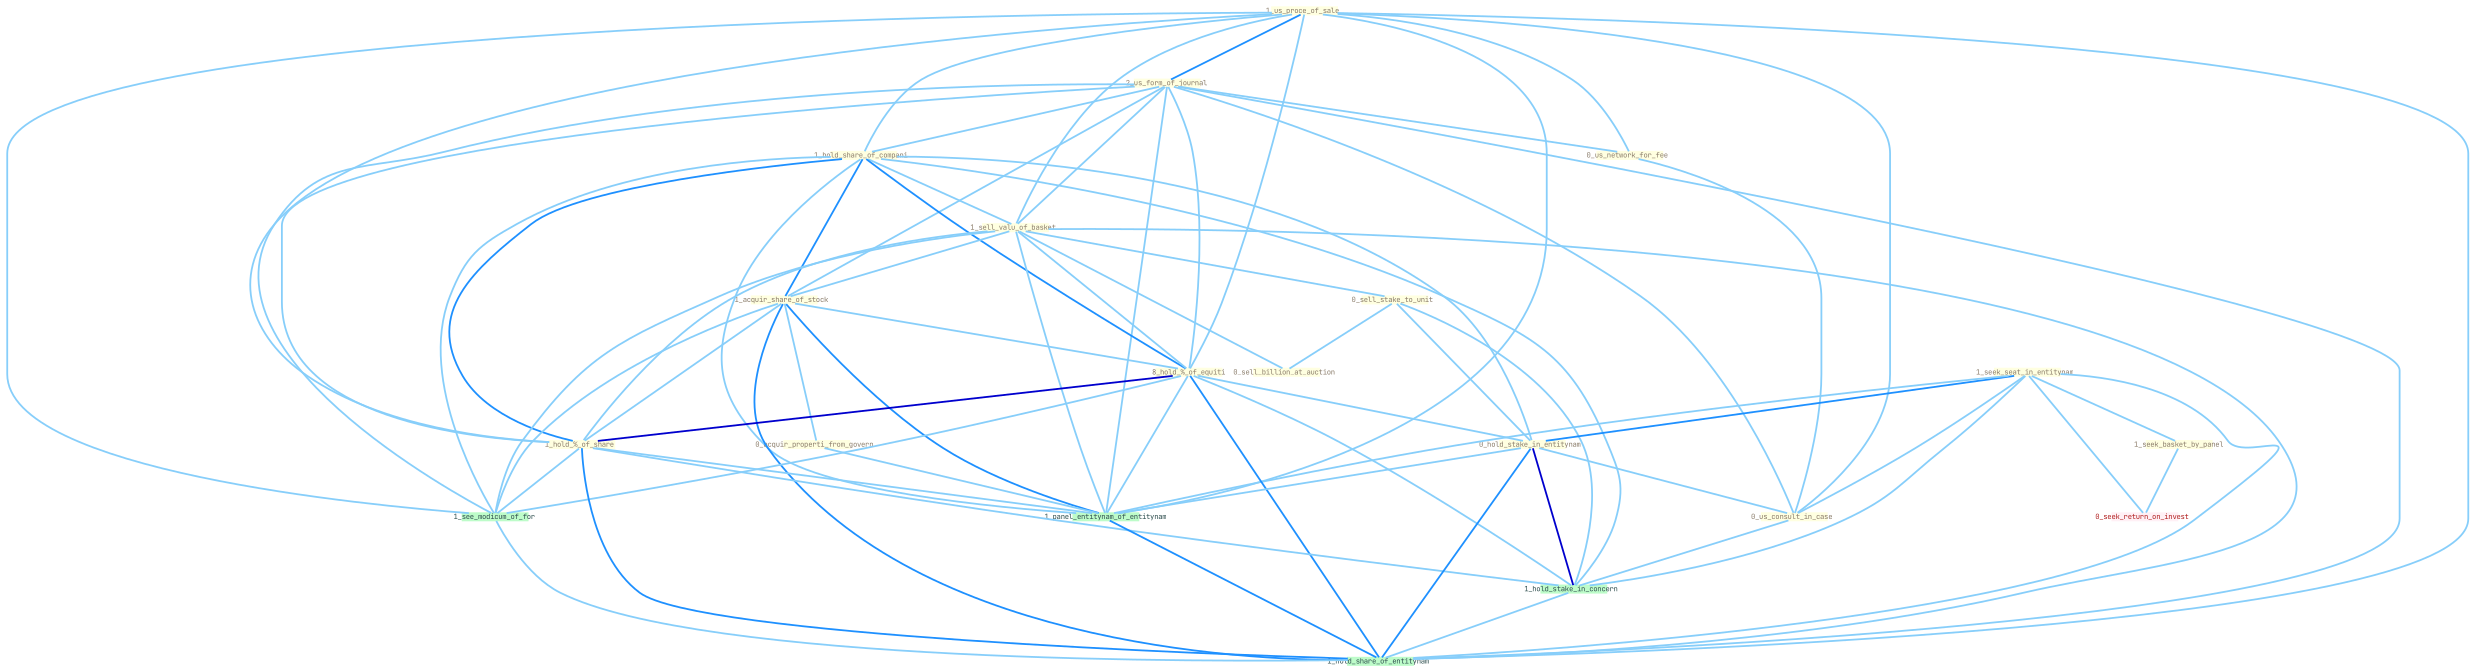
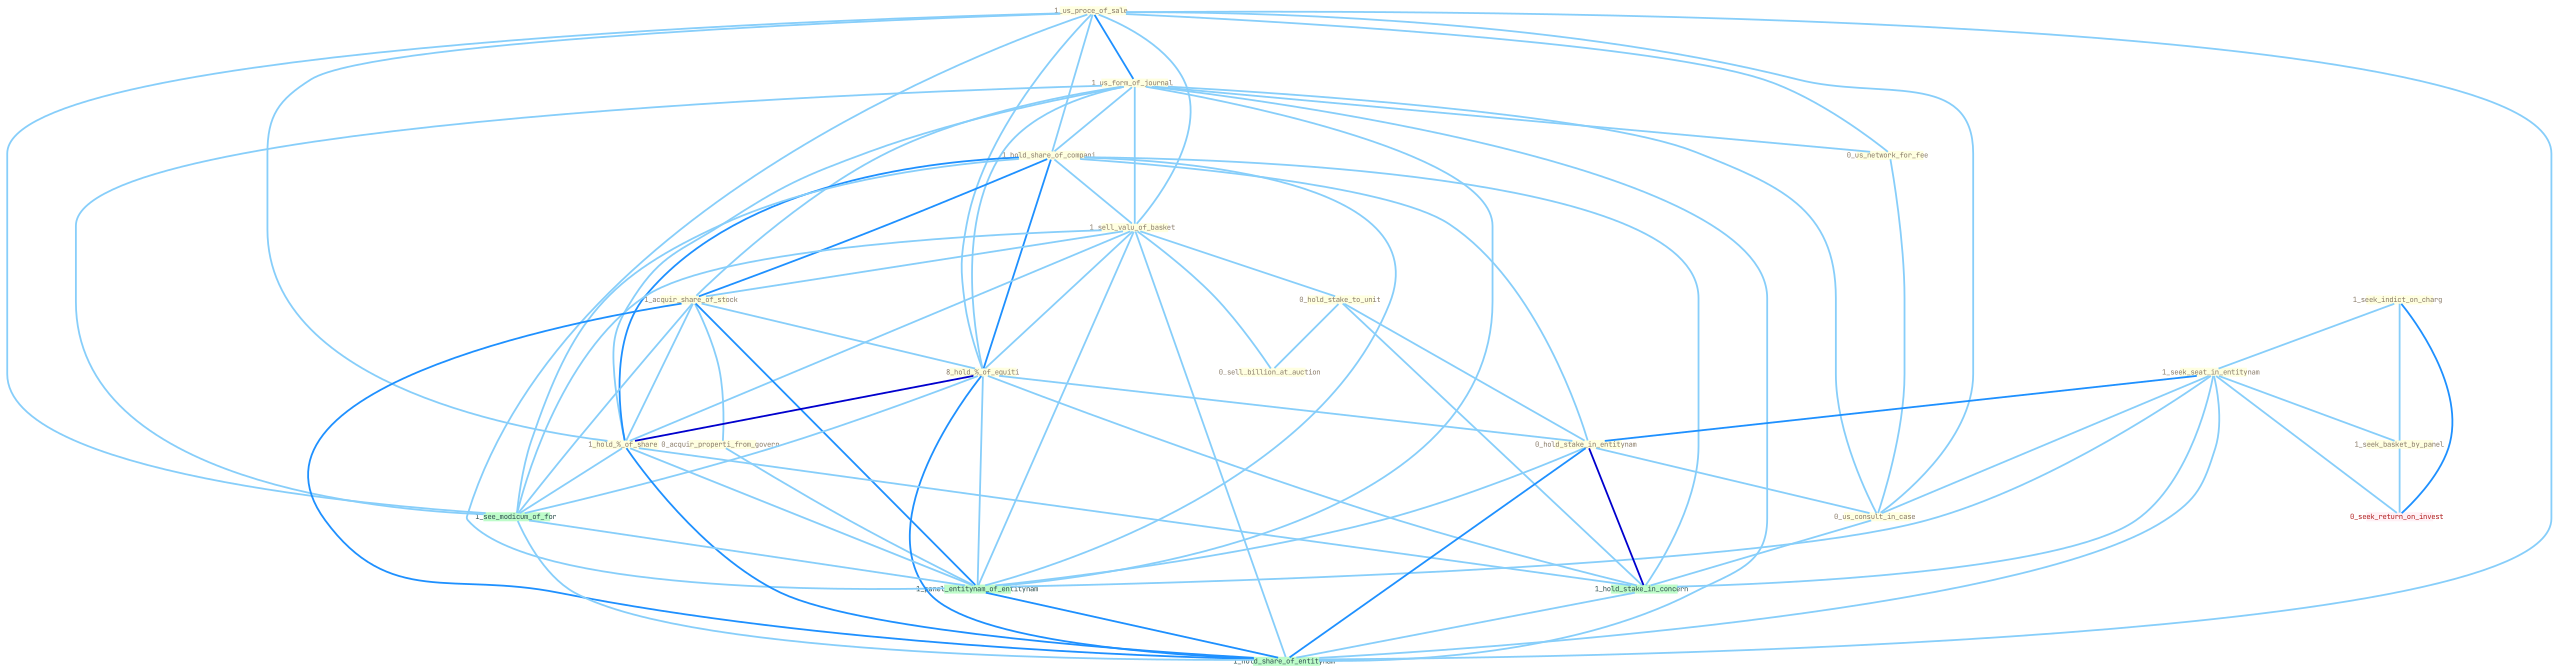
(1167, 83) -> (1135, 83)
(1395, 300) -> (1341, 300)
none -> (2400, 300)
none -> (747, 553)
